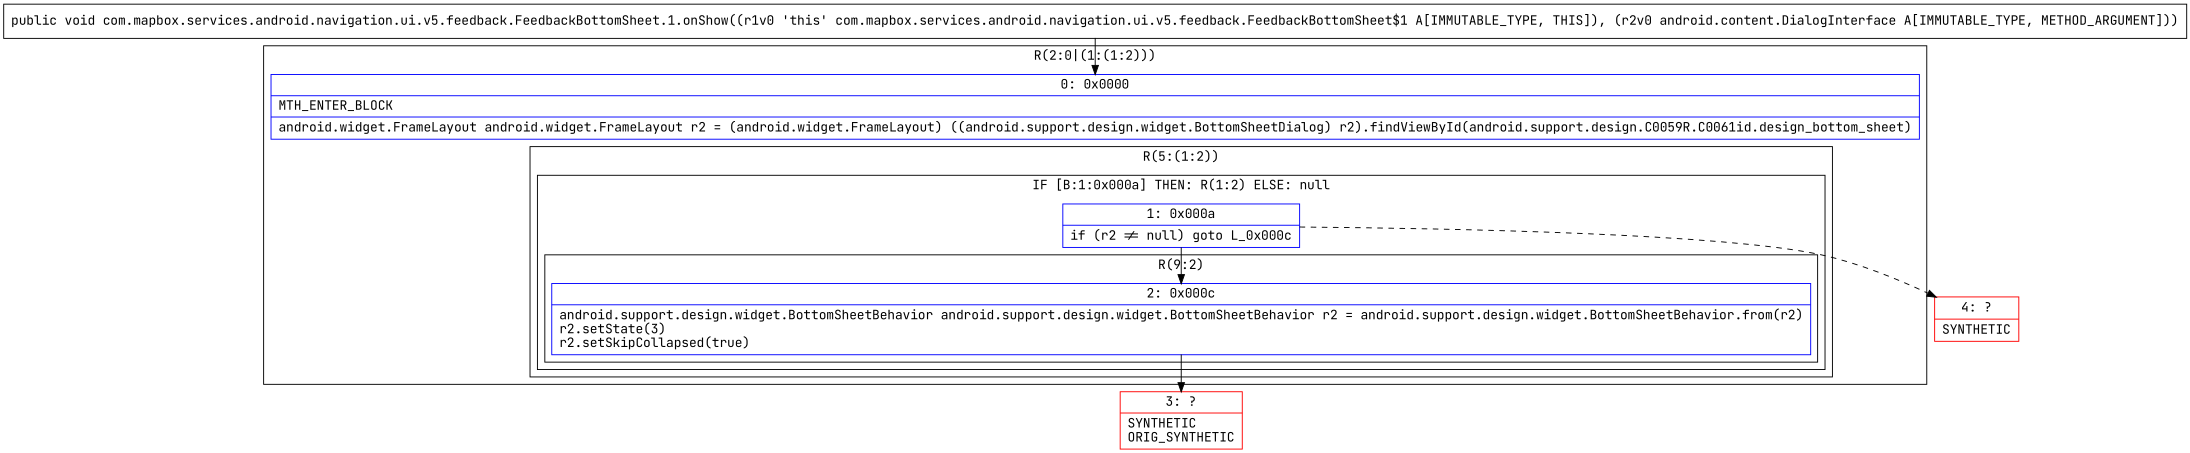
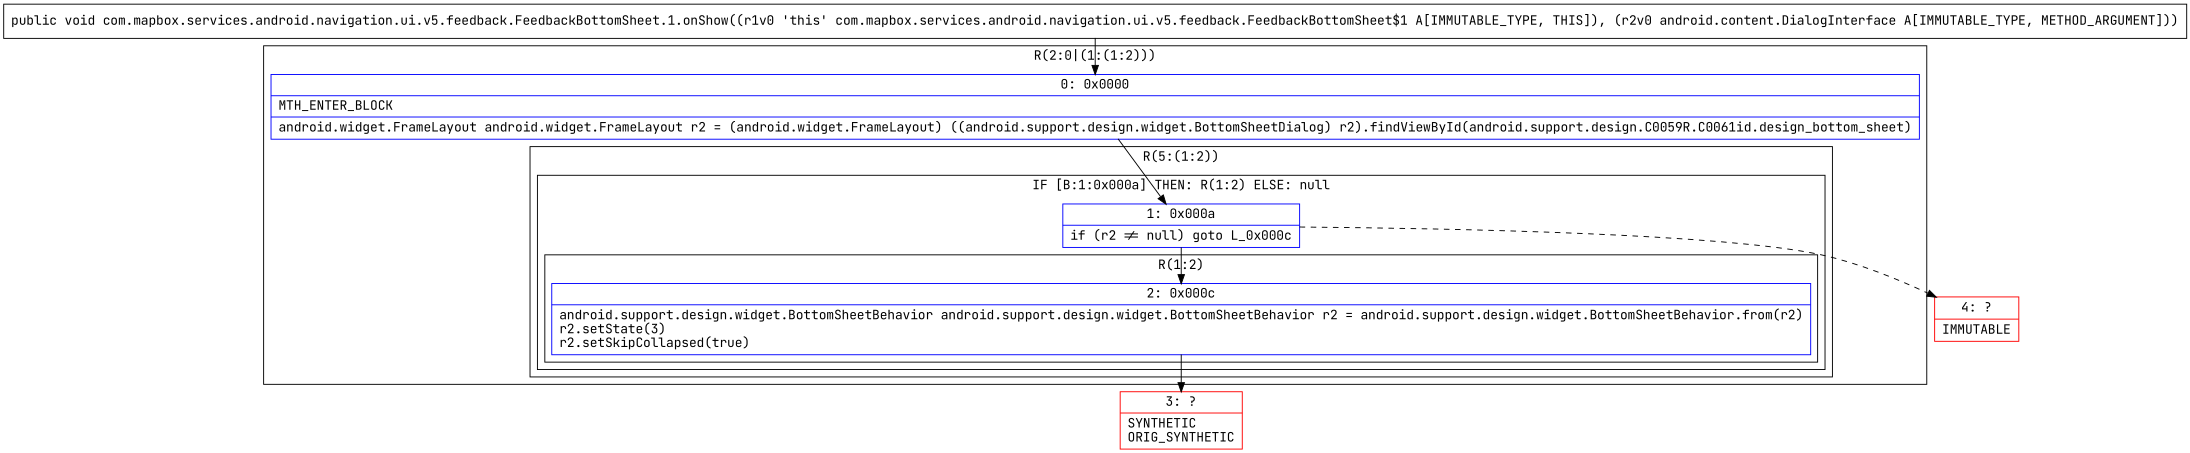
none -> (1139, 168)
(1181, 265) -> (1181, 265)
(1977, 330) -> (1977, 330)
